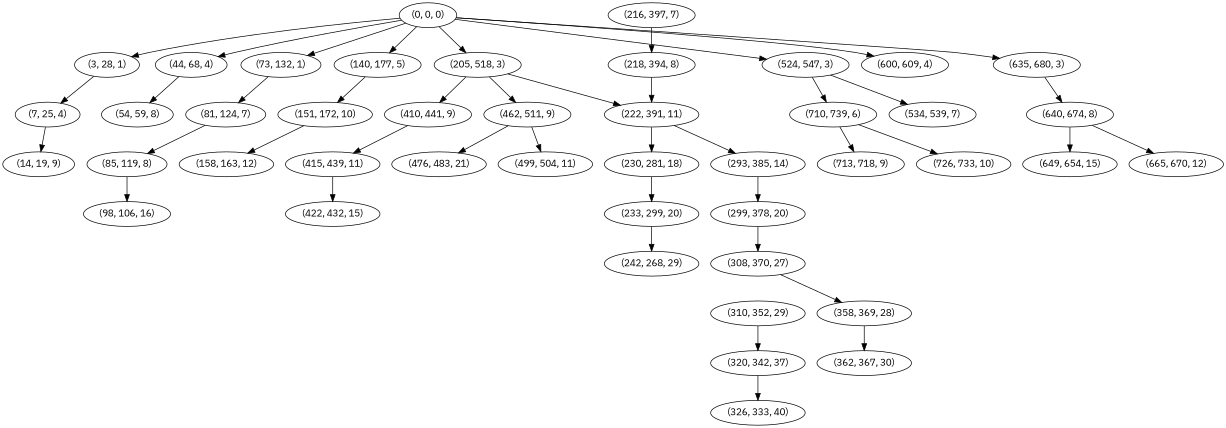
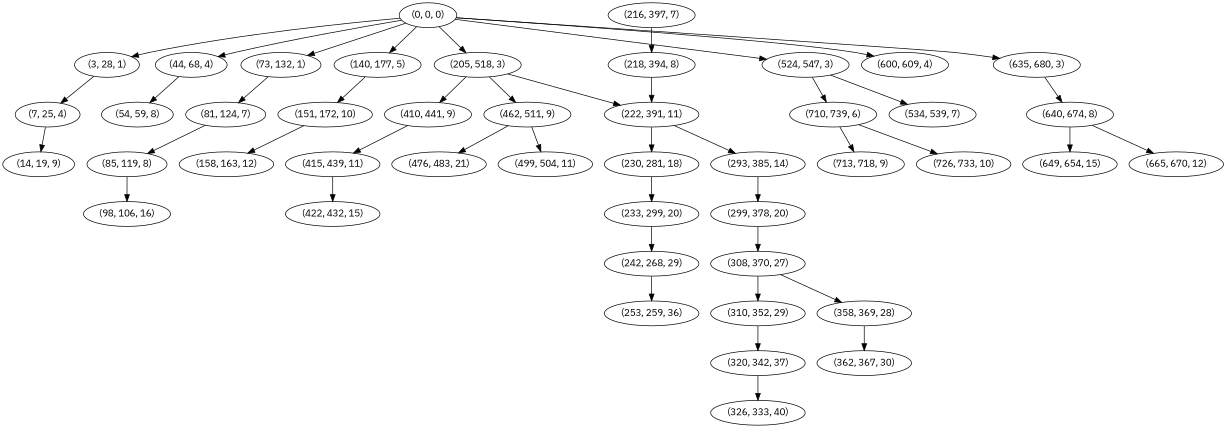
none -> (758, 285)
none -> (652, 313)
